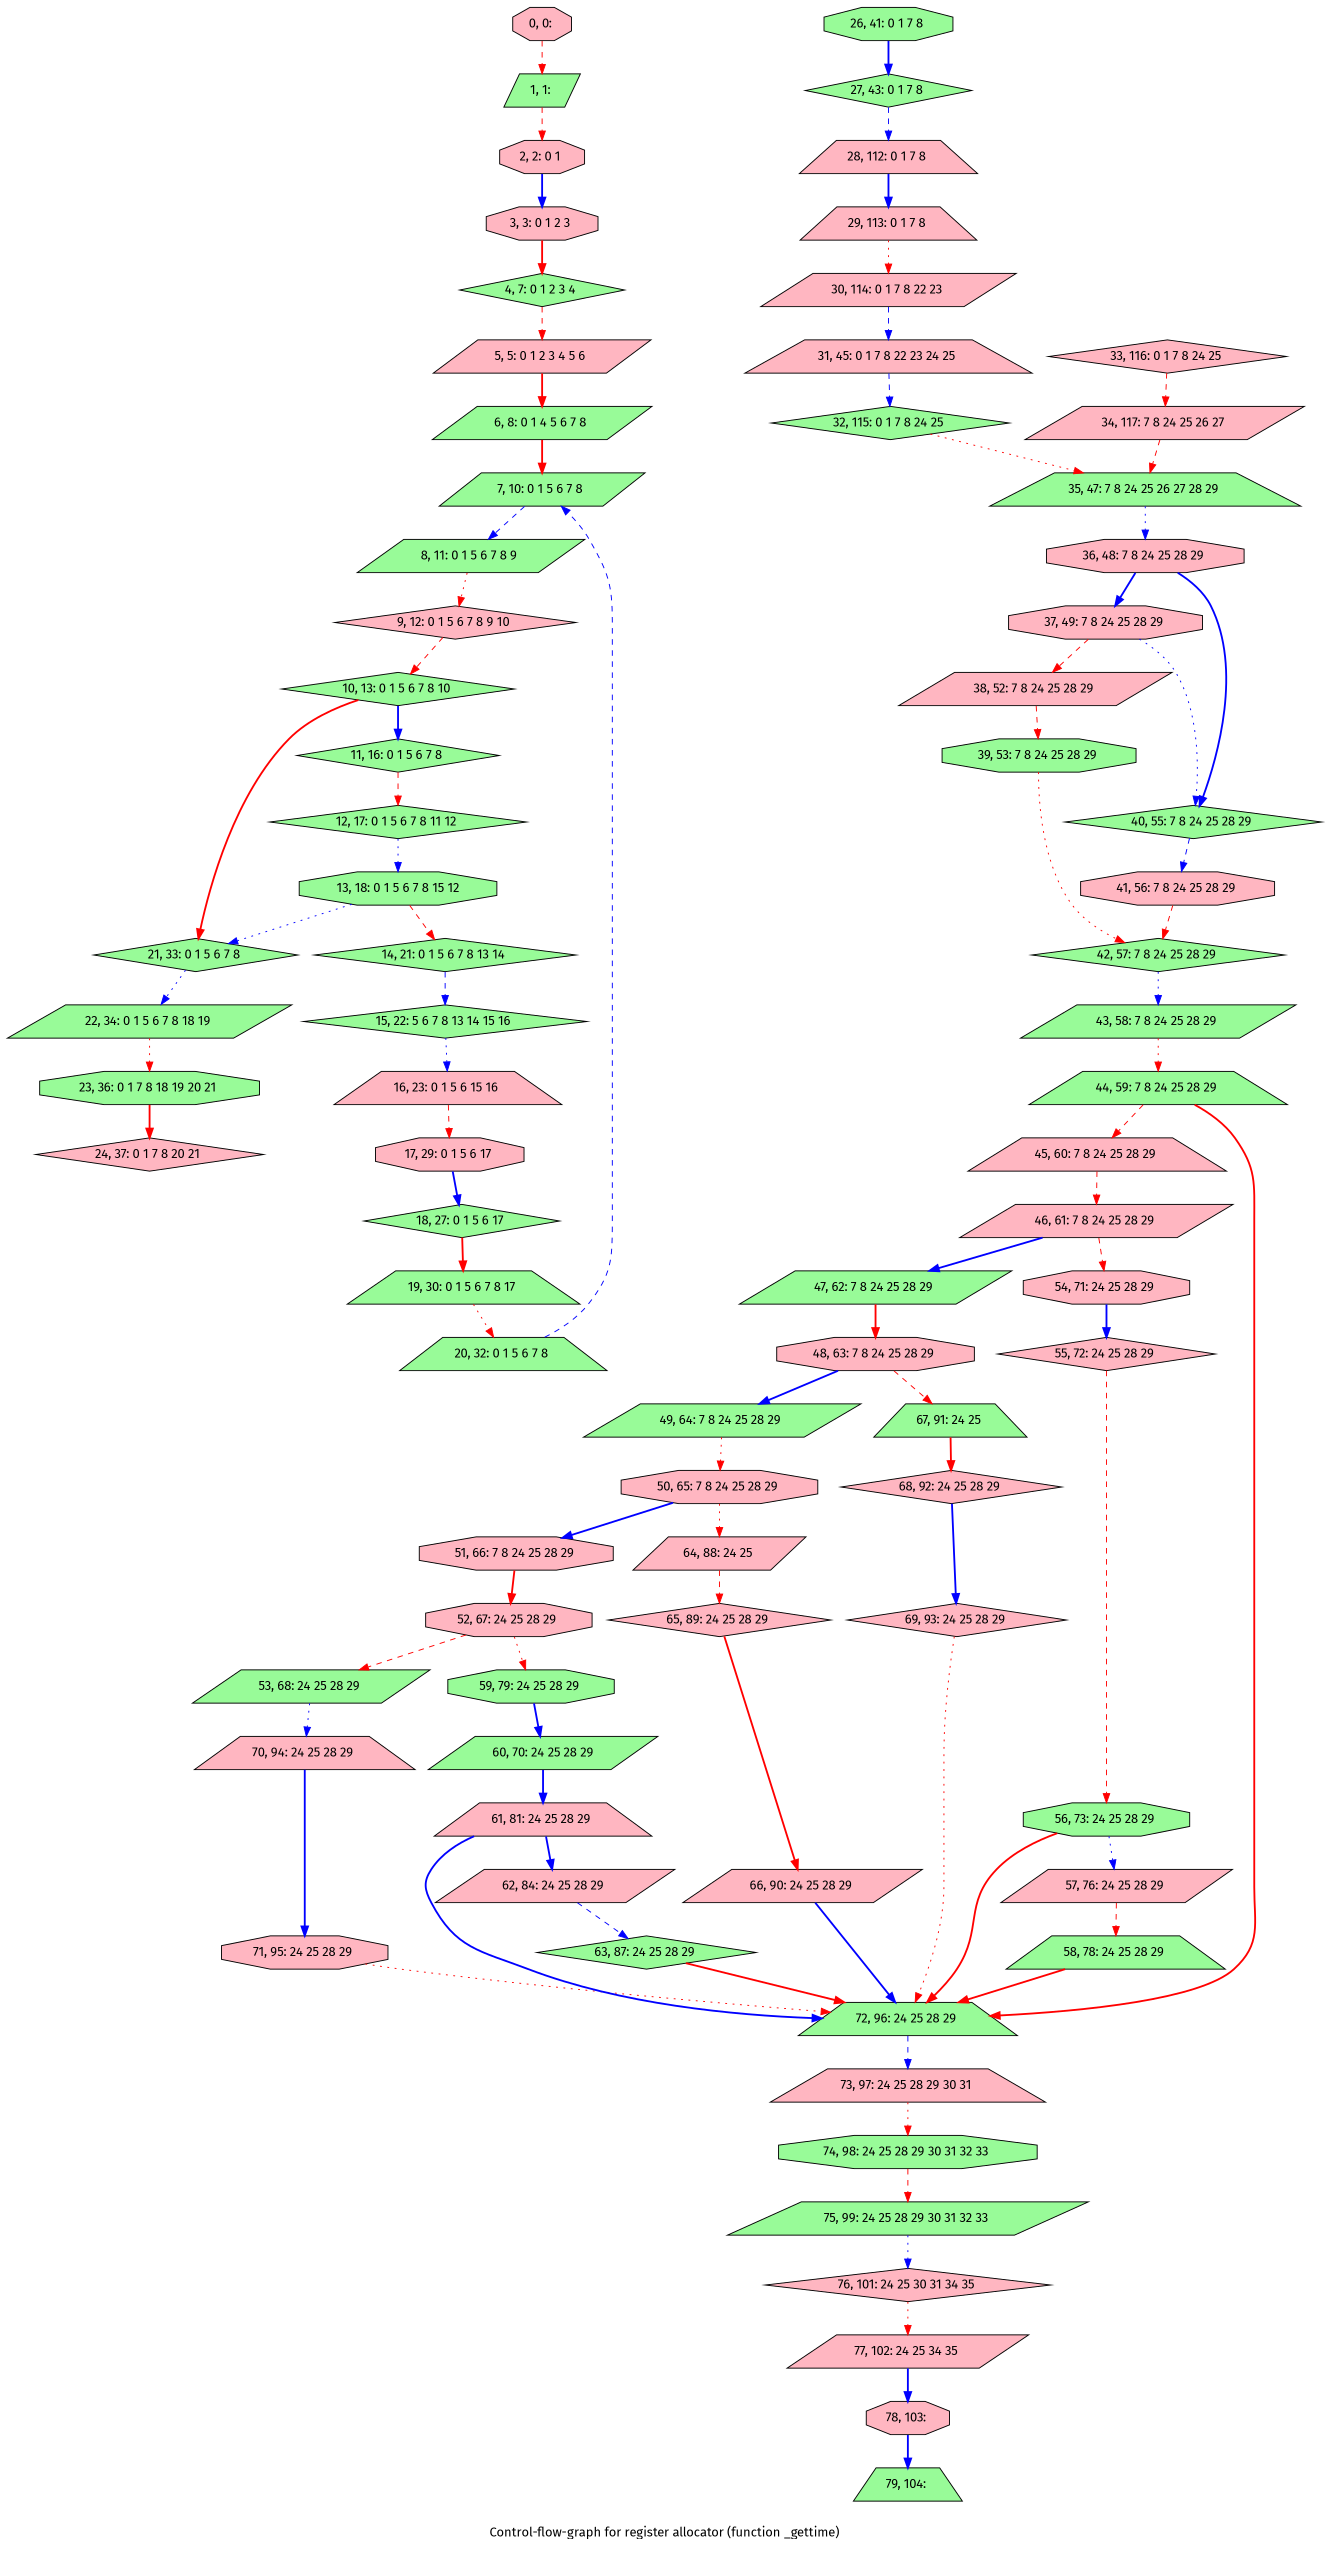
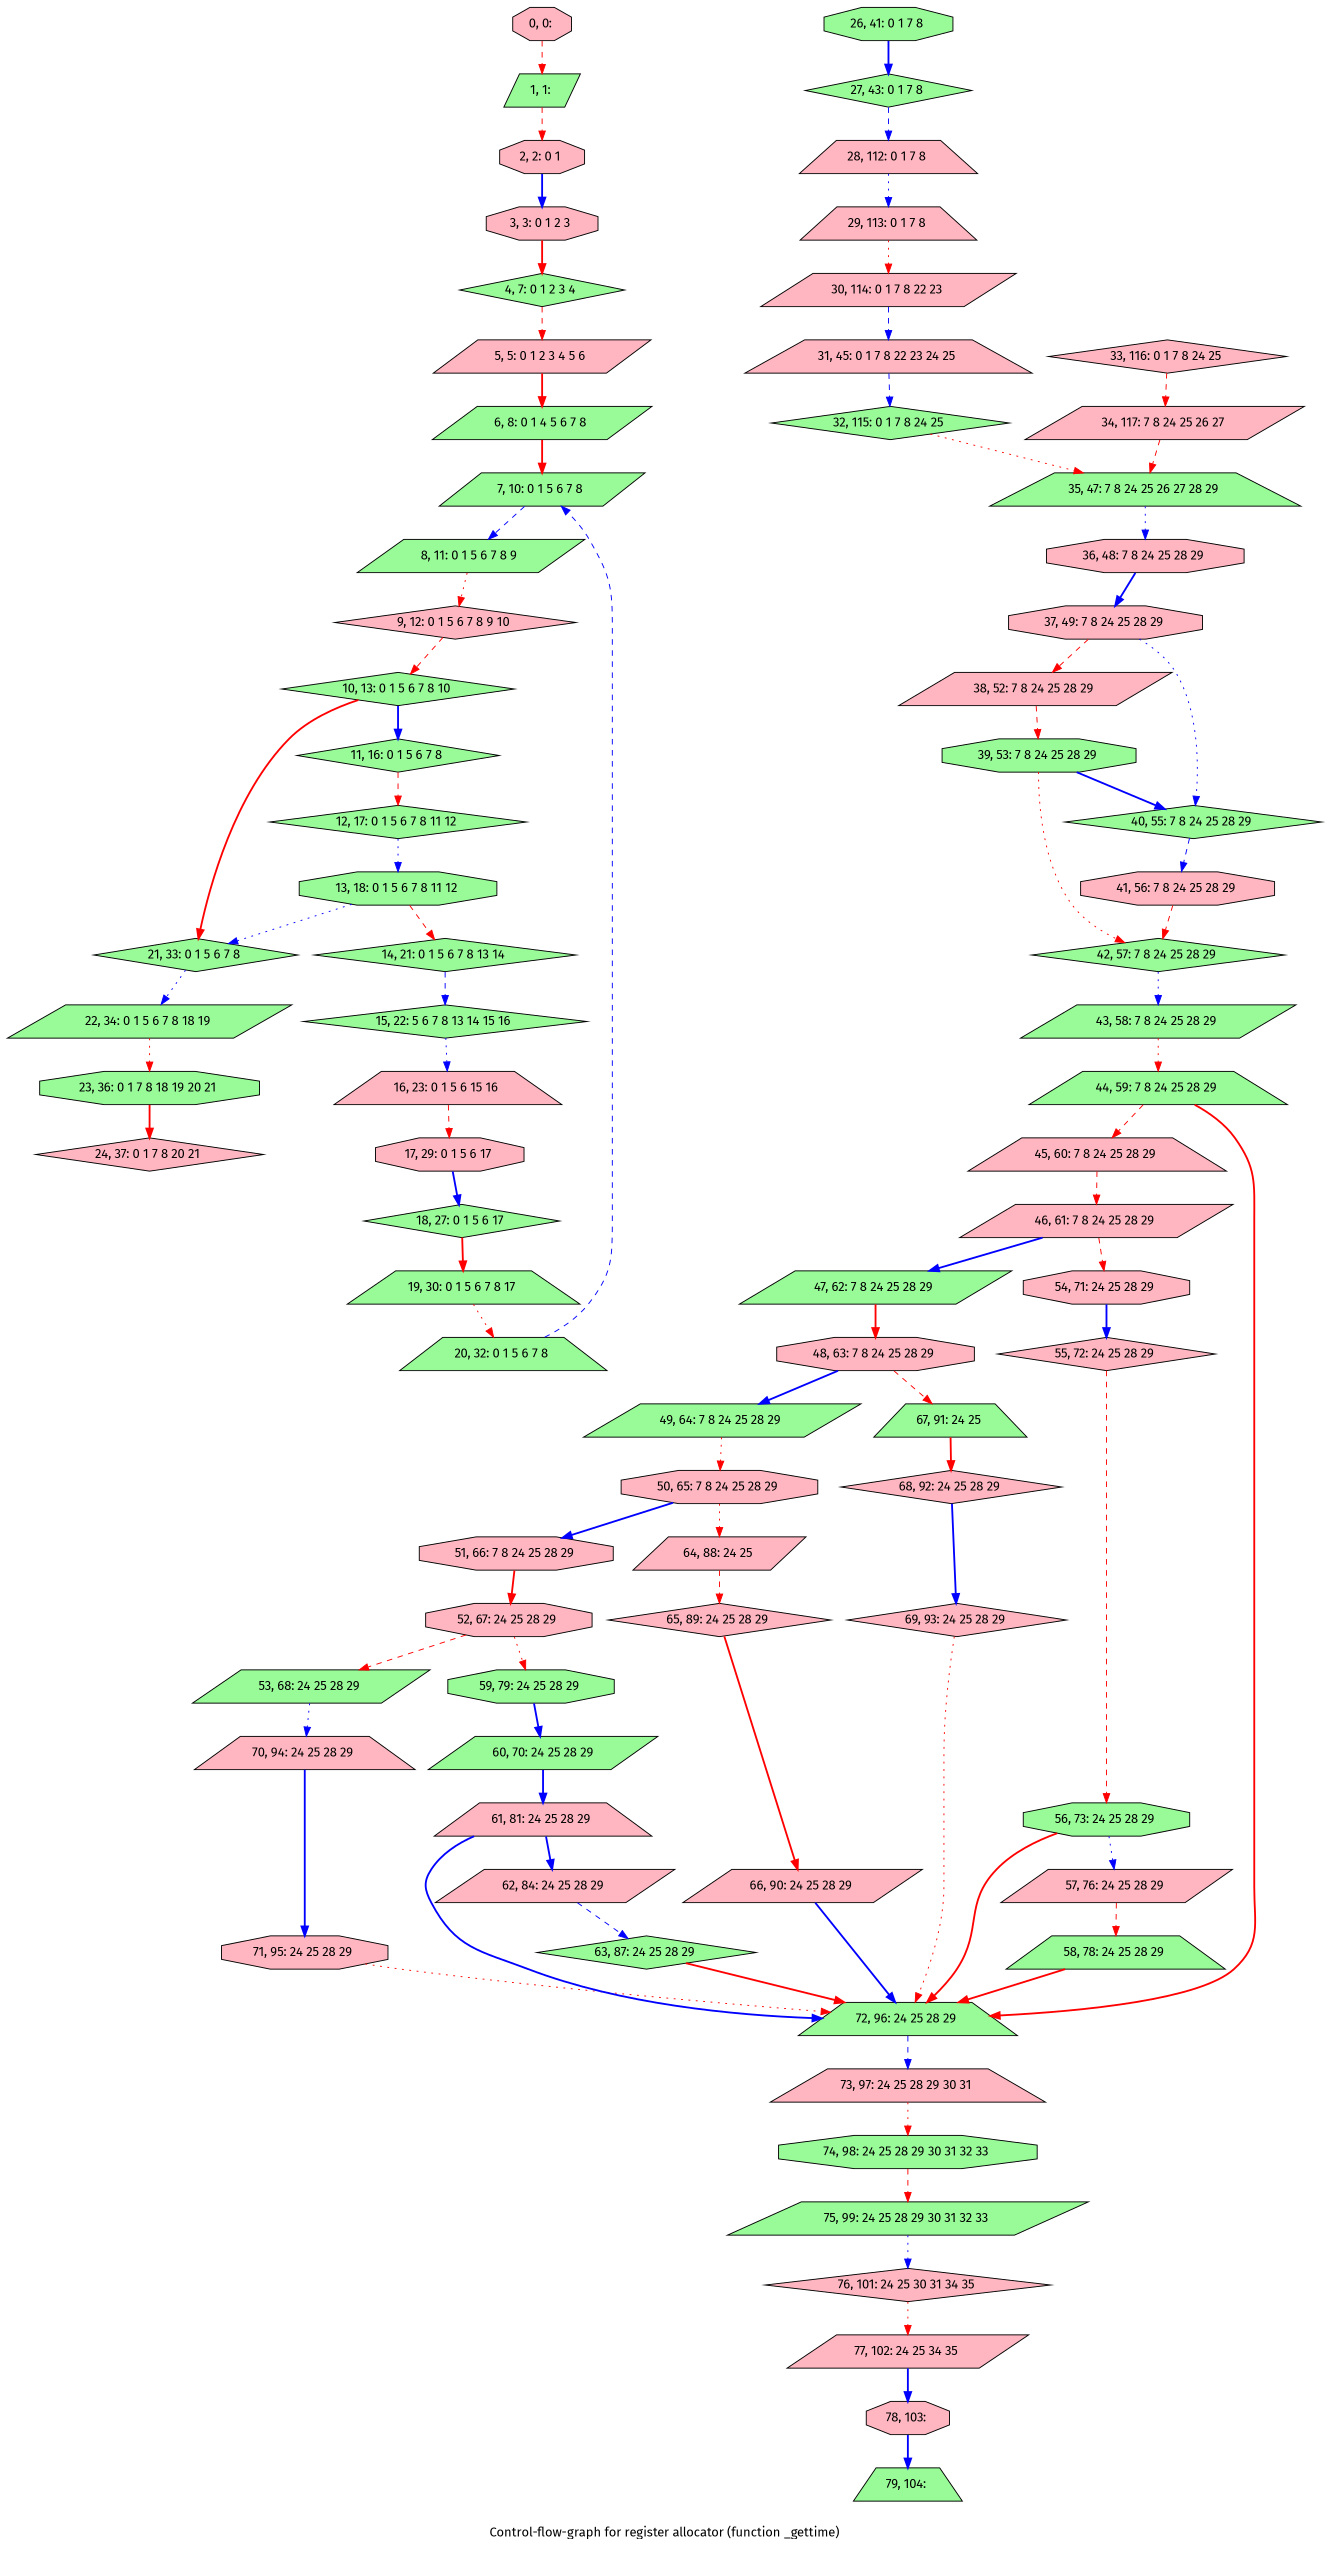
(888, 186) -> (888, 186)
(1226, 678) -> (1116, 789)
(398, 889) -> (398, 889)
